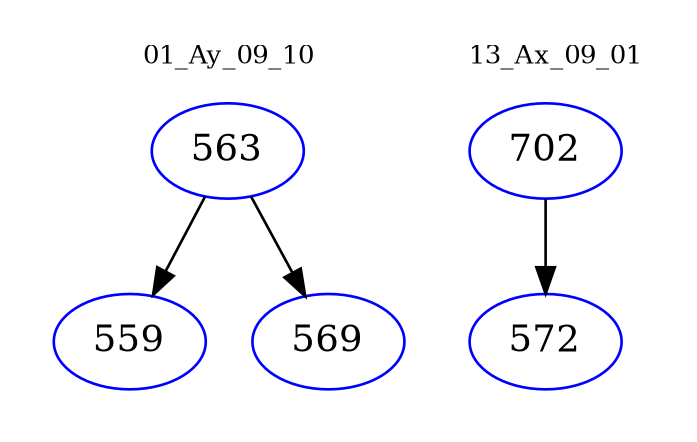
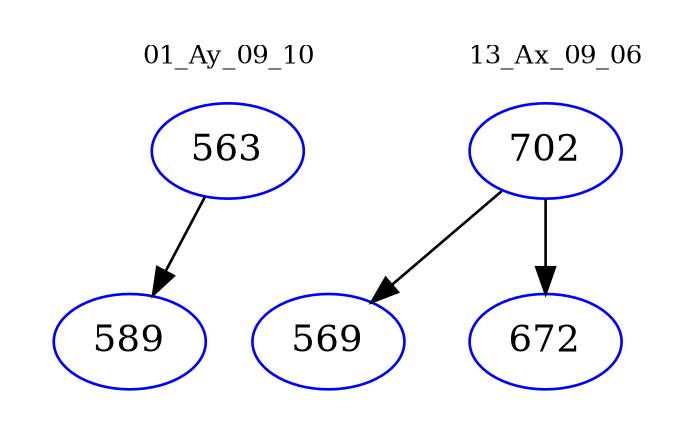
(556, 57) -> (556, 57)
(272, 234) -> (466, 221)
(130, 342) -> (130, 342)
(546, 342) -> (546, 342)
